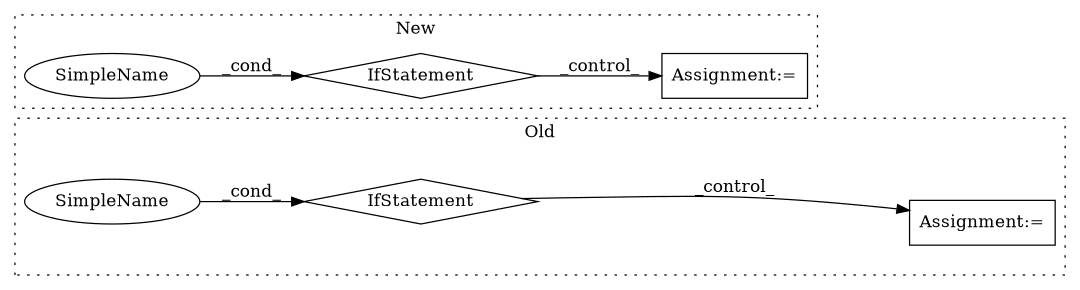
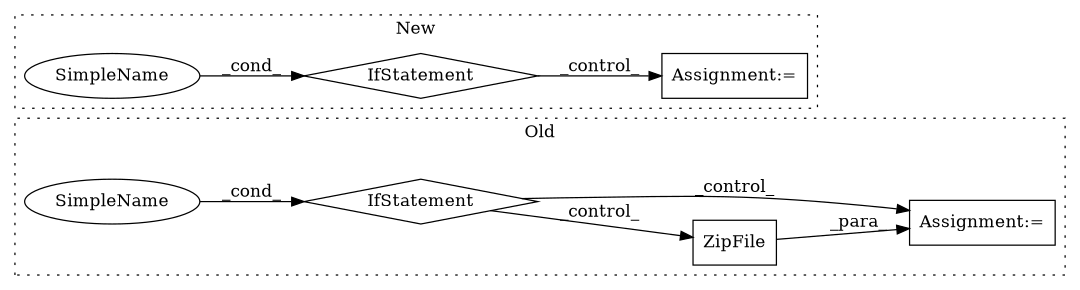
none -> (735, 243)
